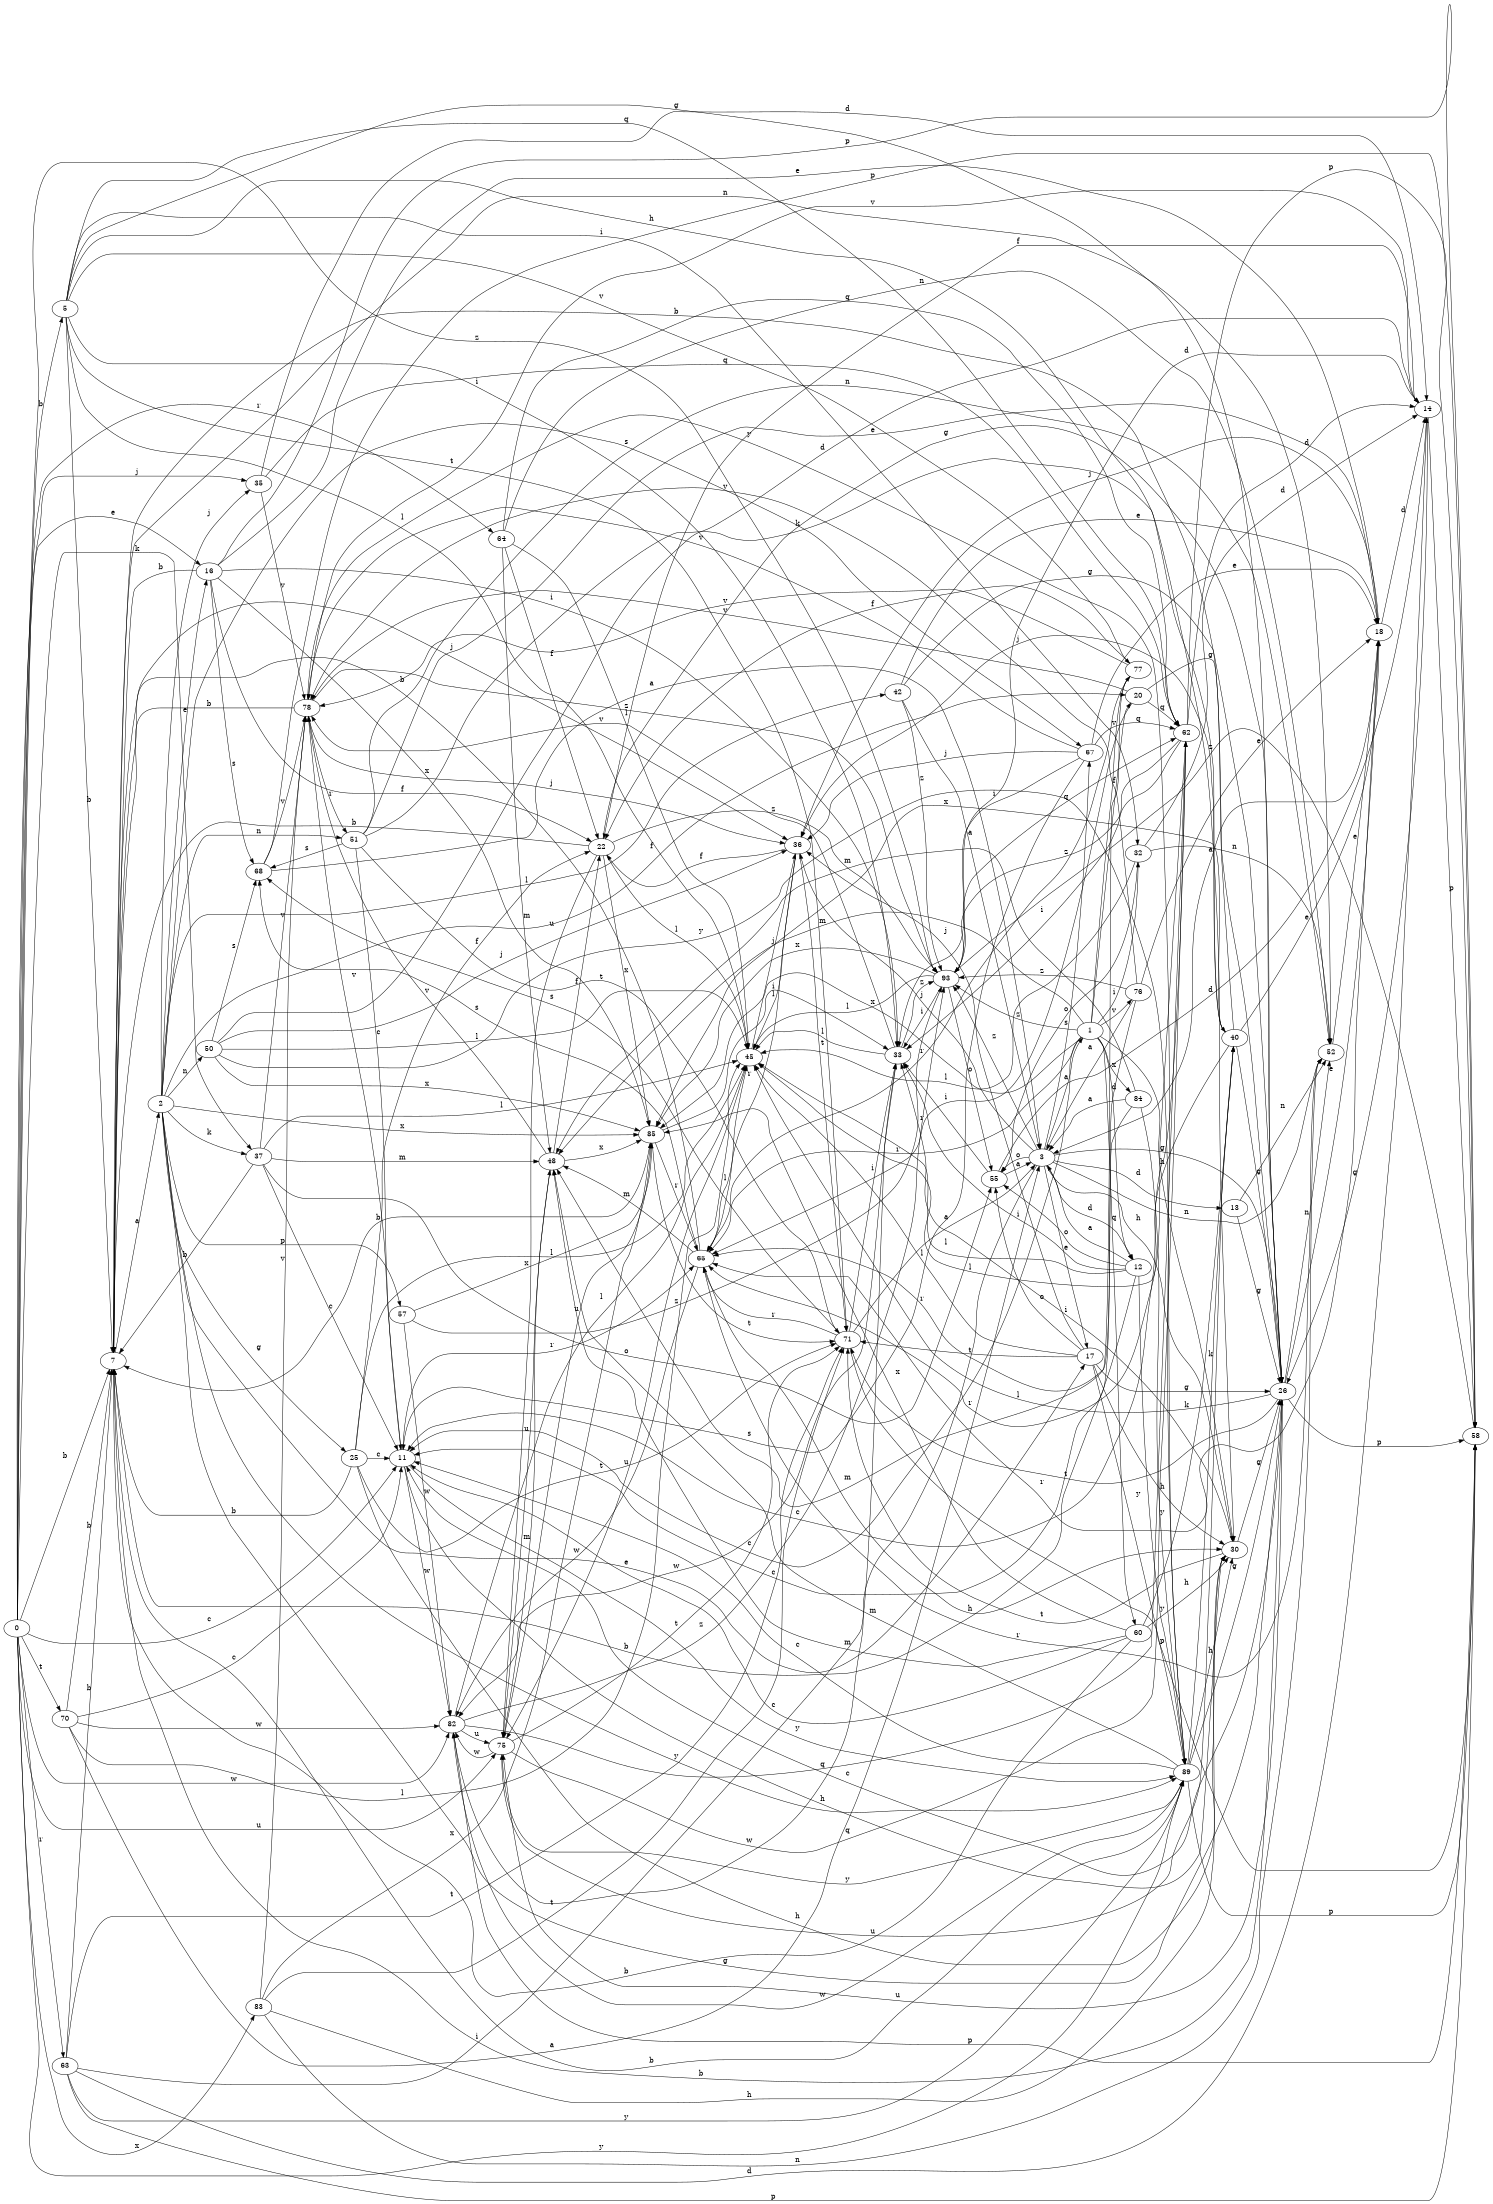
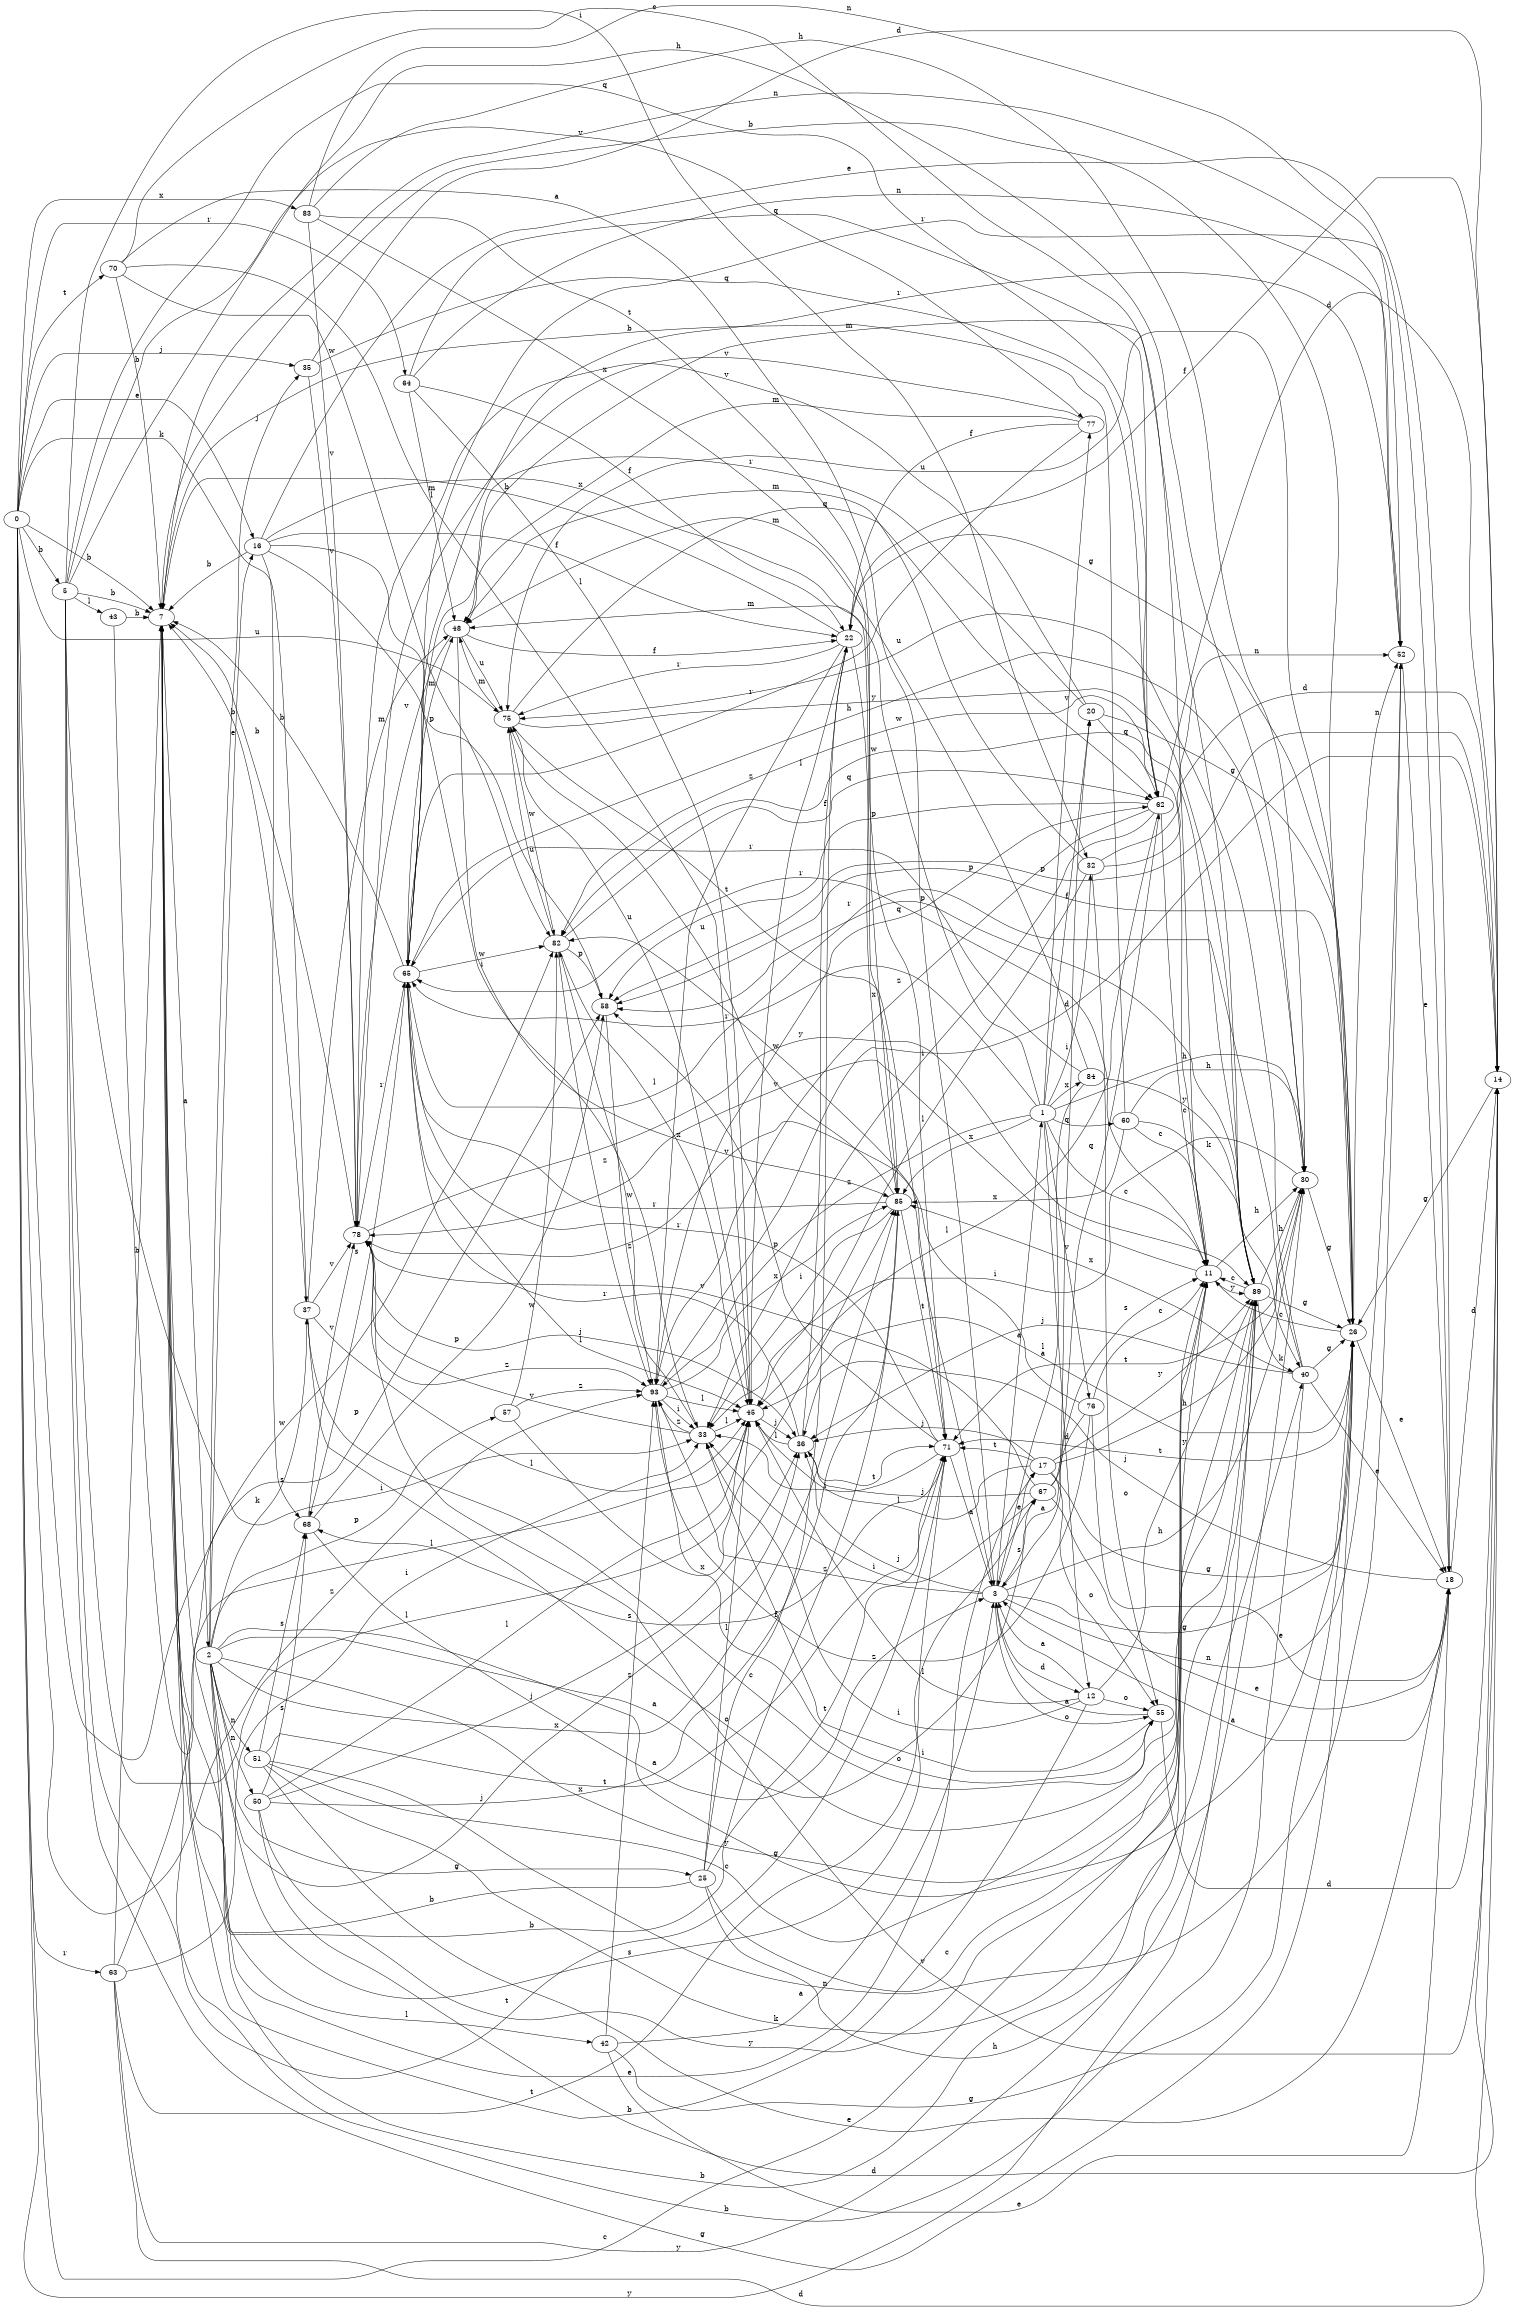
none -> (113, 617)
(322, 774) -> (381, 1107)
(652, 846) -> (654, 1704)
(552, 924) -> (679, 665)
(1235, 1208) -> none
(726, 1562) -> (853, 503)
